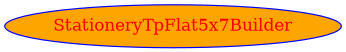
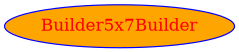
(173, 26) -> (120, 26)
